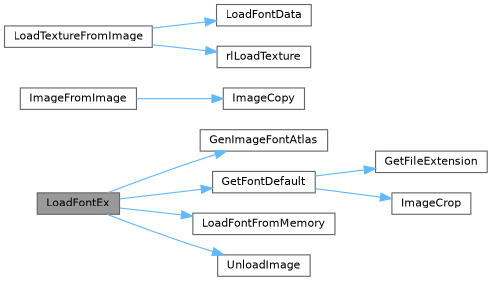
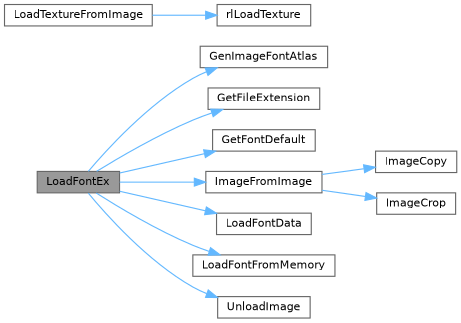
(179, 25) -> (163, 201)
(340, 173) -> (153, 139)
none -> (157, 182)
(348, 193) -> (344, 193)
